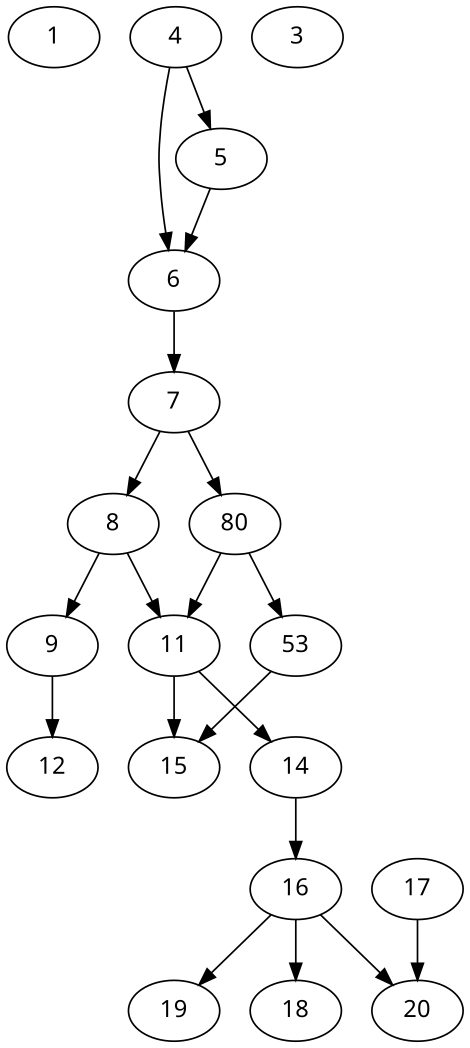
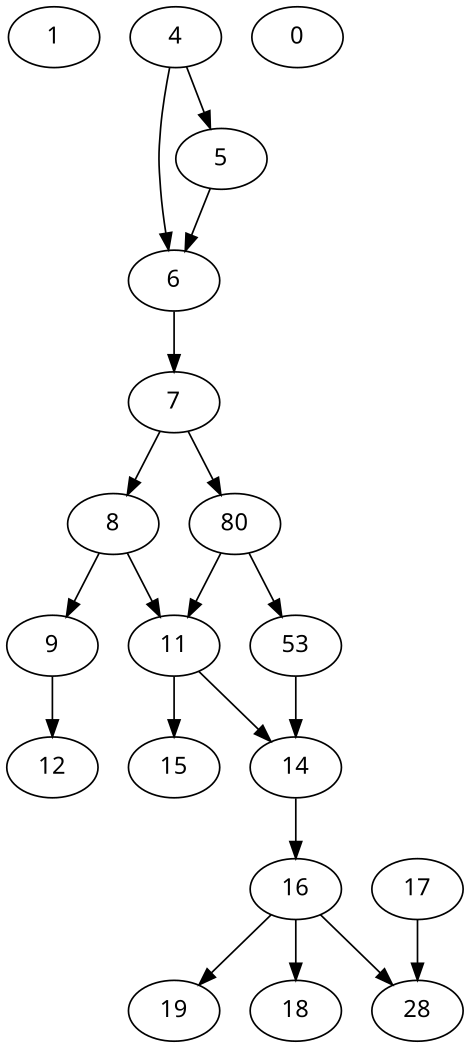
(297, 37) -> (297, 37)
(243, 699) -> (296, 698)
(417, 1011) -> (417, 1011)
